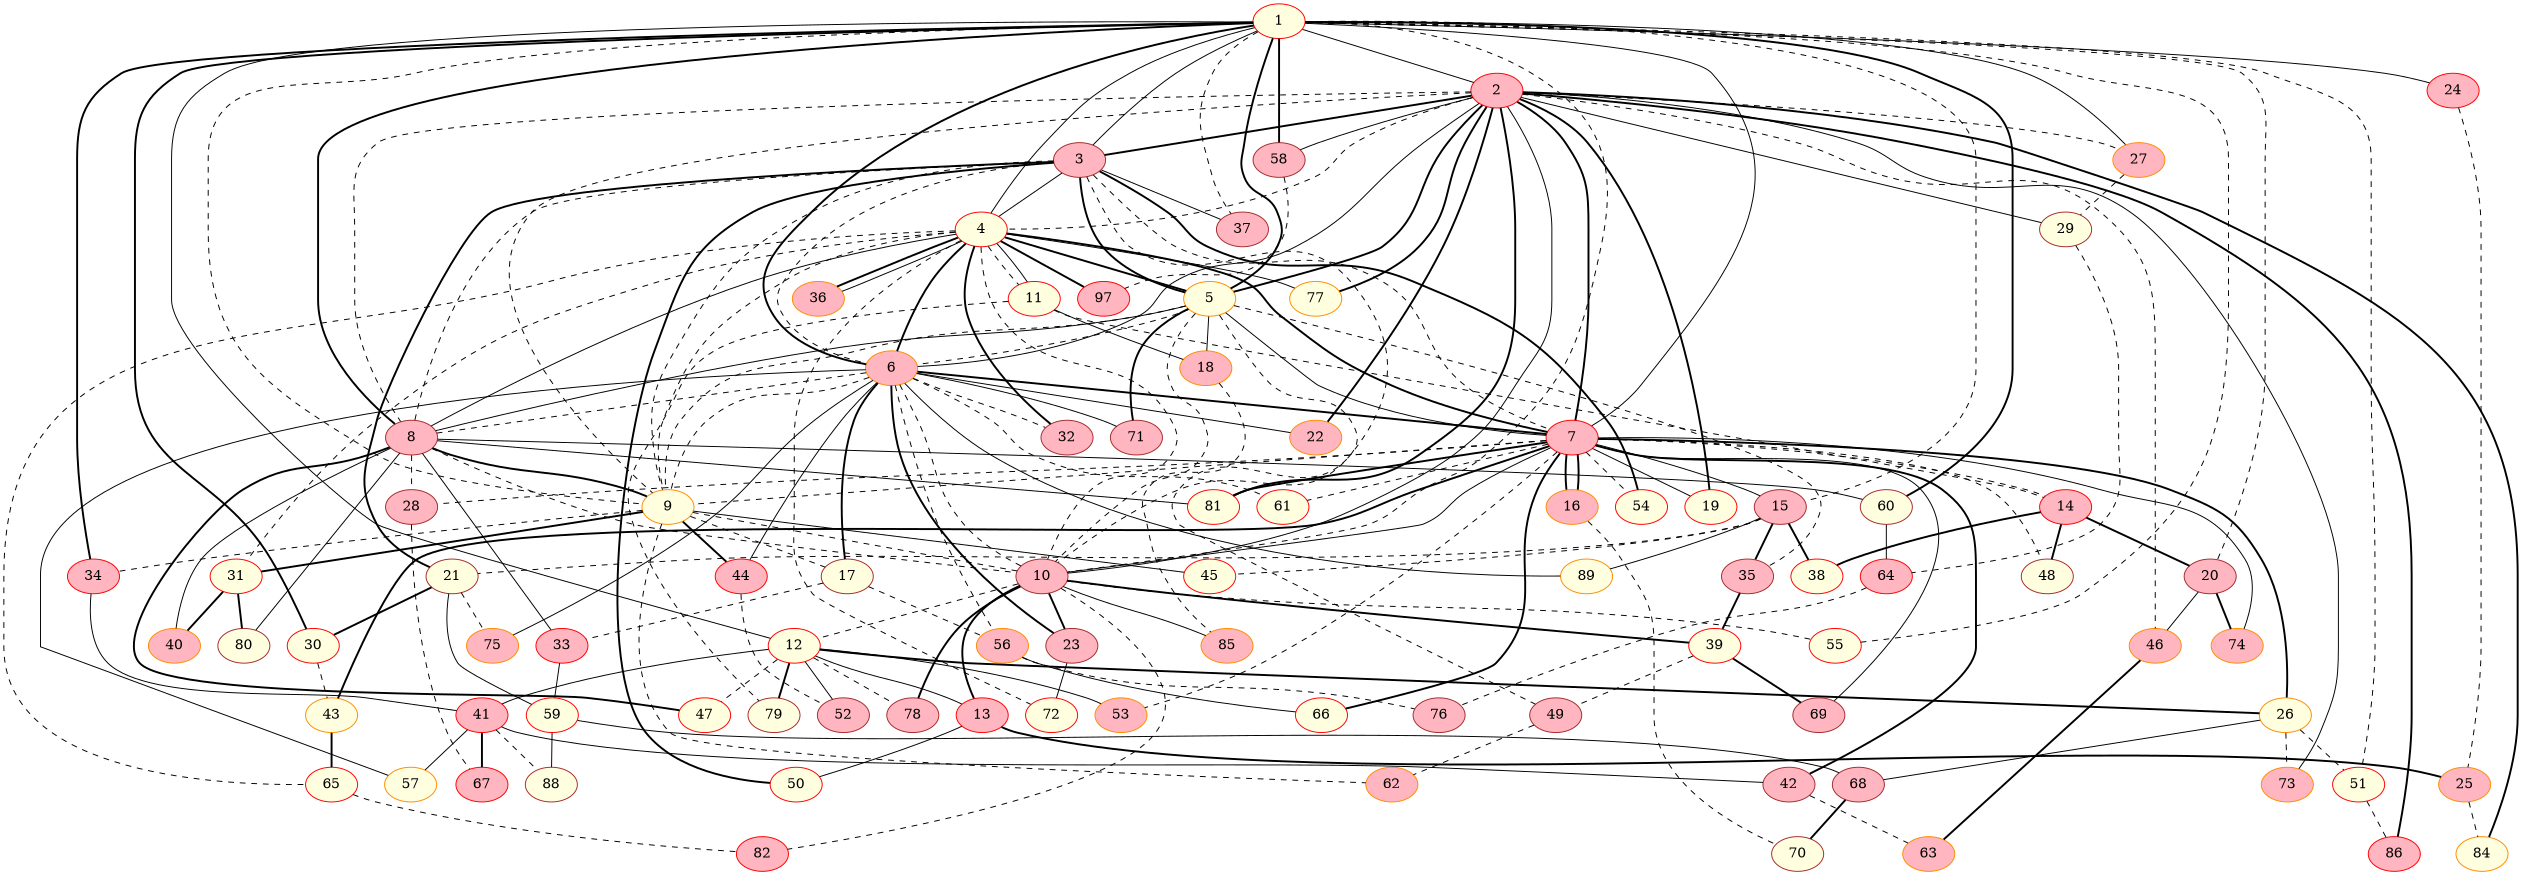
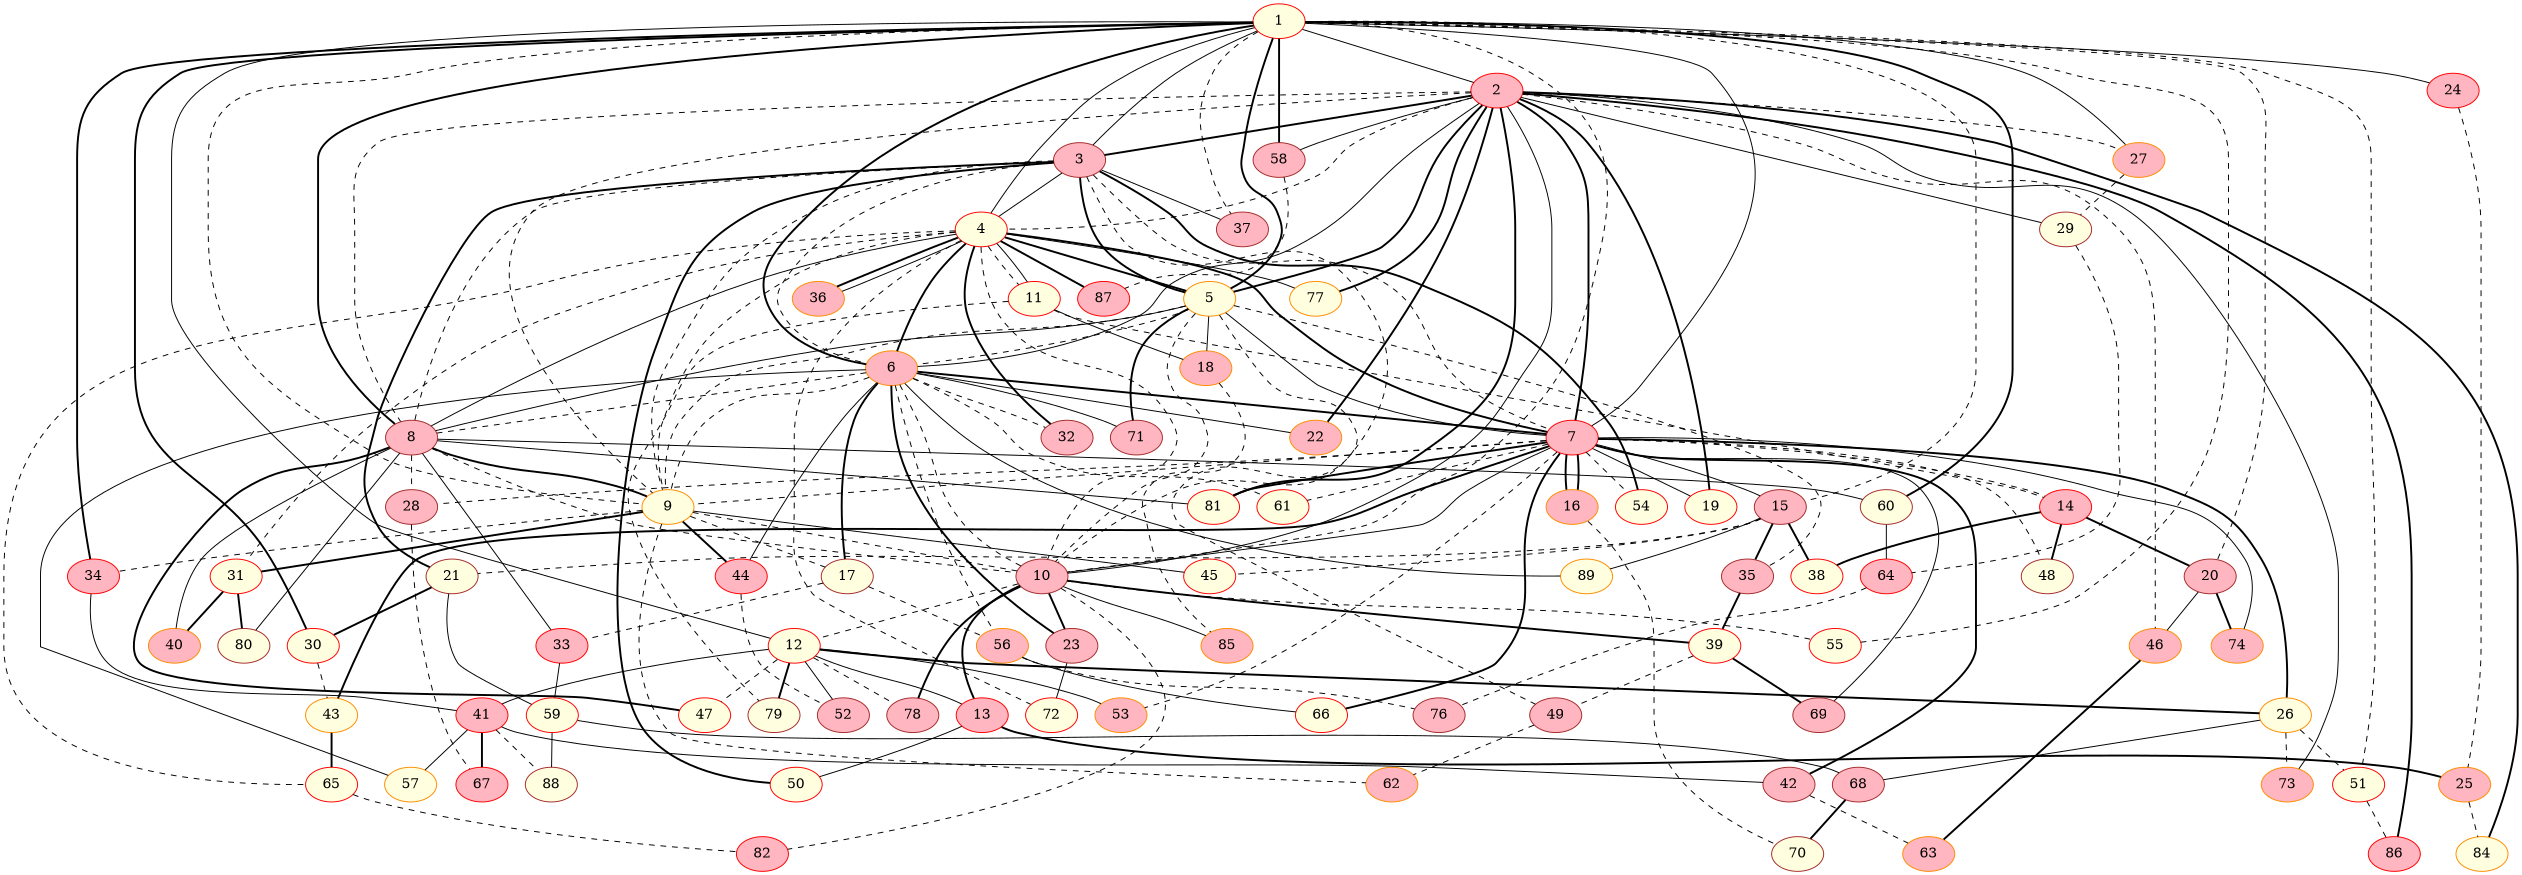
(1104, 299) -> (1104, 299)
(493, 646) -> none
